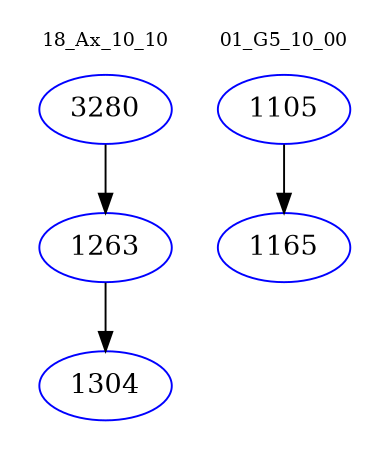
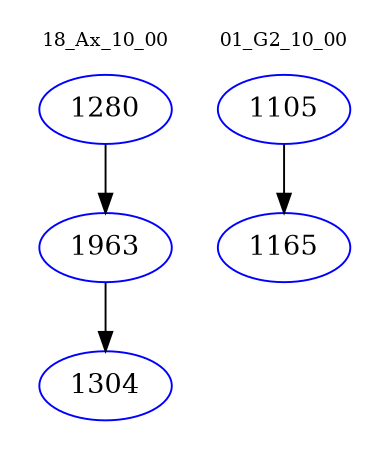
(106, 41) -> (106, 41)
(284, 41) -> (284, 41)
(106, 109) -> (106, 109)
(106, 248) -> (106, 248)
